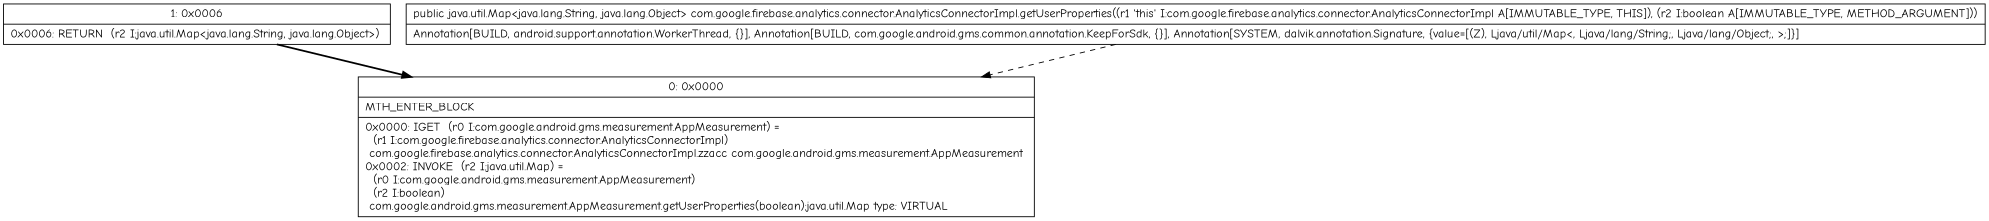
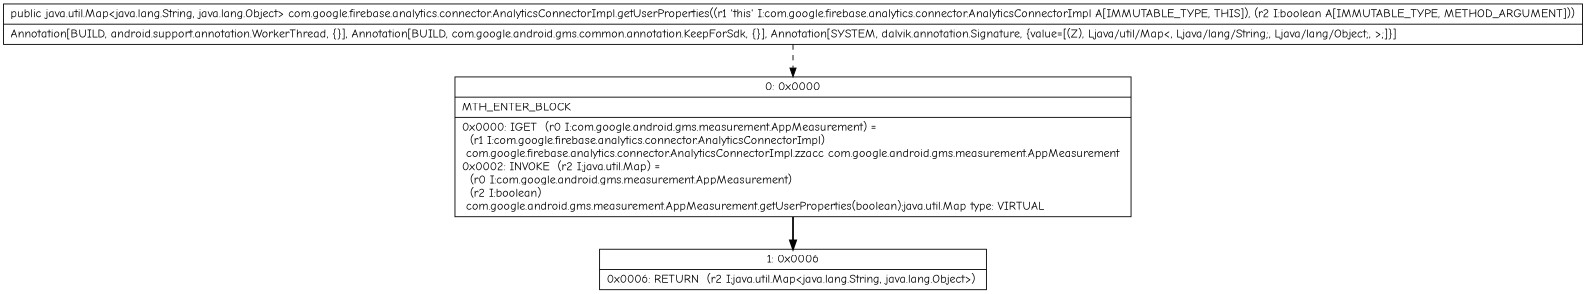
(340, 60) -> (793, 229)
